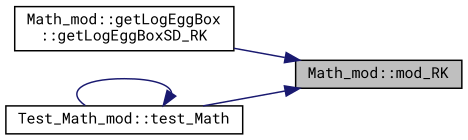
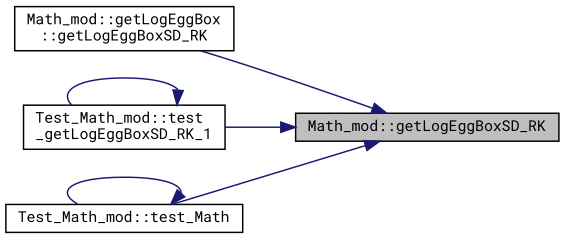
(379, 74) -> (427, 127)
none -> (124, 127)
